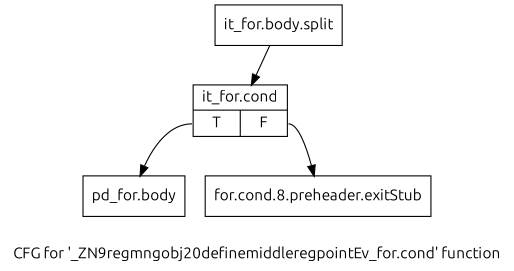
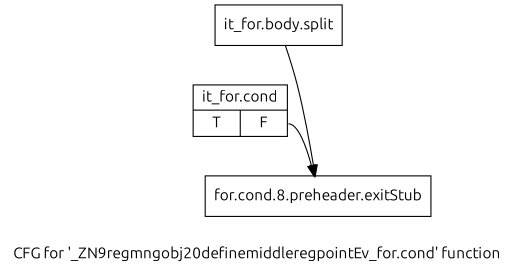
(263, 60) -> (302, 105)
(134, 196) -> none
